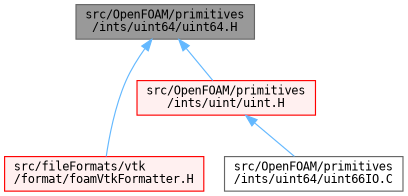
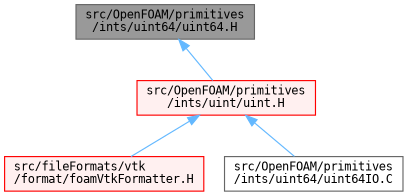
(119, 100) -> (160, 139)
(314, 174) -> (314, 174)
